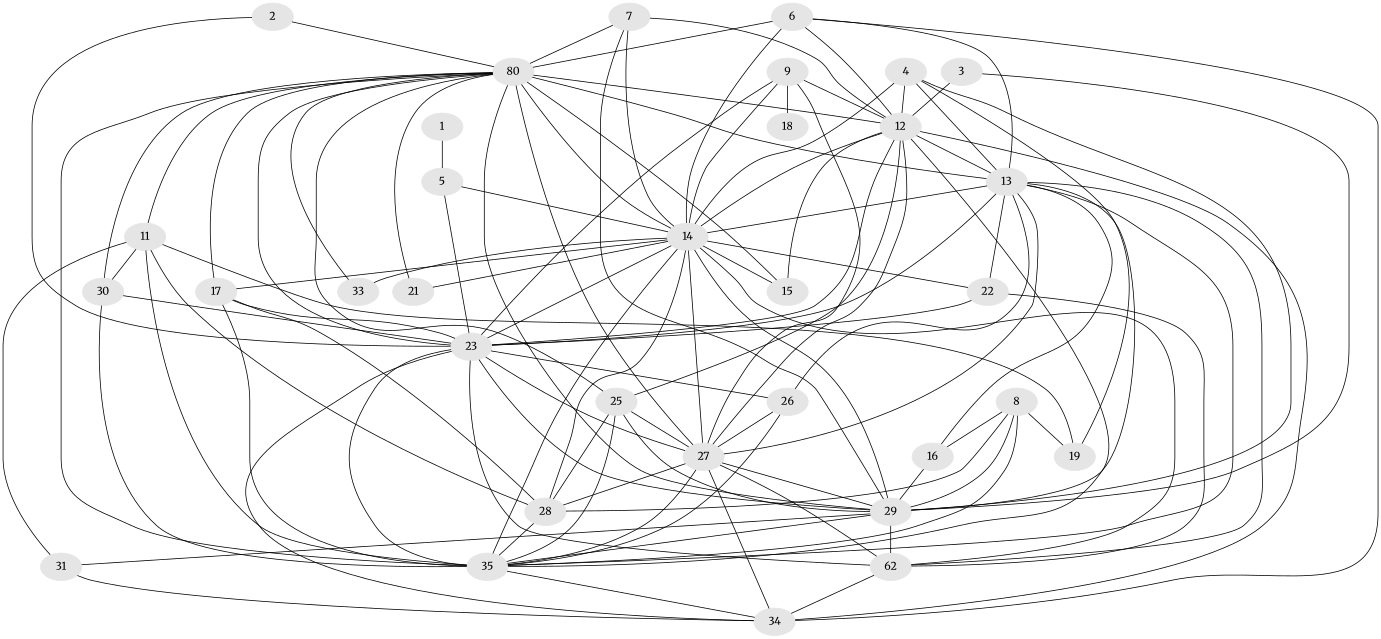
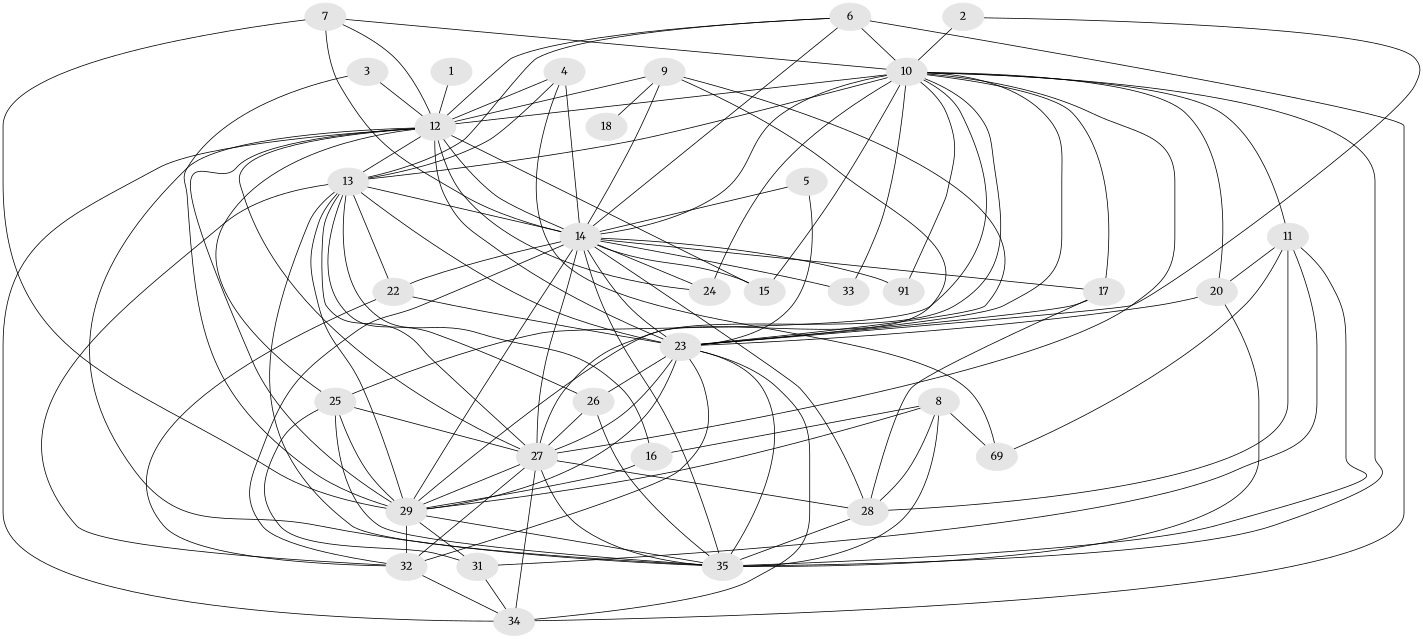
(513, 72) -> (907, 72)
(442, 154) -> (443, 99)
(103, 292) -> (1217, 292)
(413, 292) -> (904, 292)
none -> (710, 292)
(1290, 335) -> (210, 256)
(581, 457) -> (298, 537)
(1075, 457) -> (997, 457)
(270, 507) -> none
(891, 567) -> (406, 567)
(631, 594) -> none
